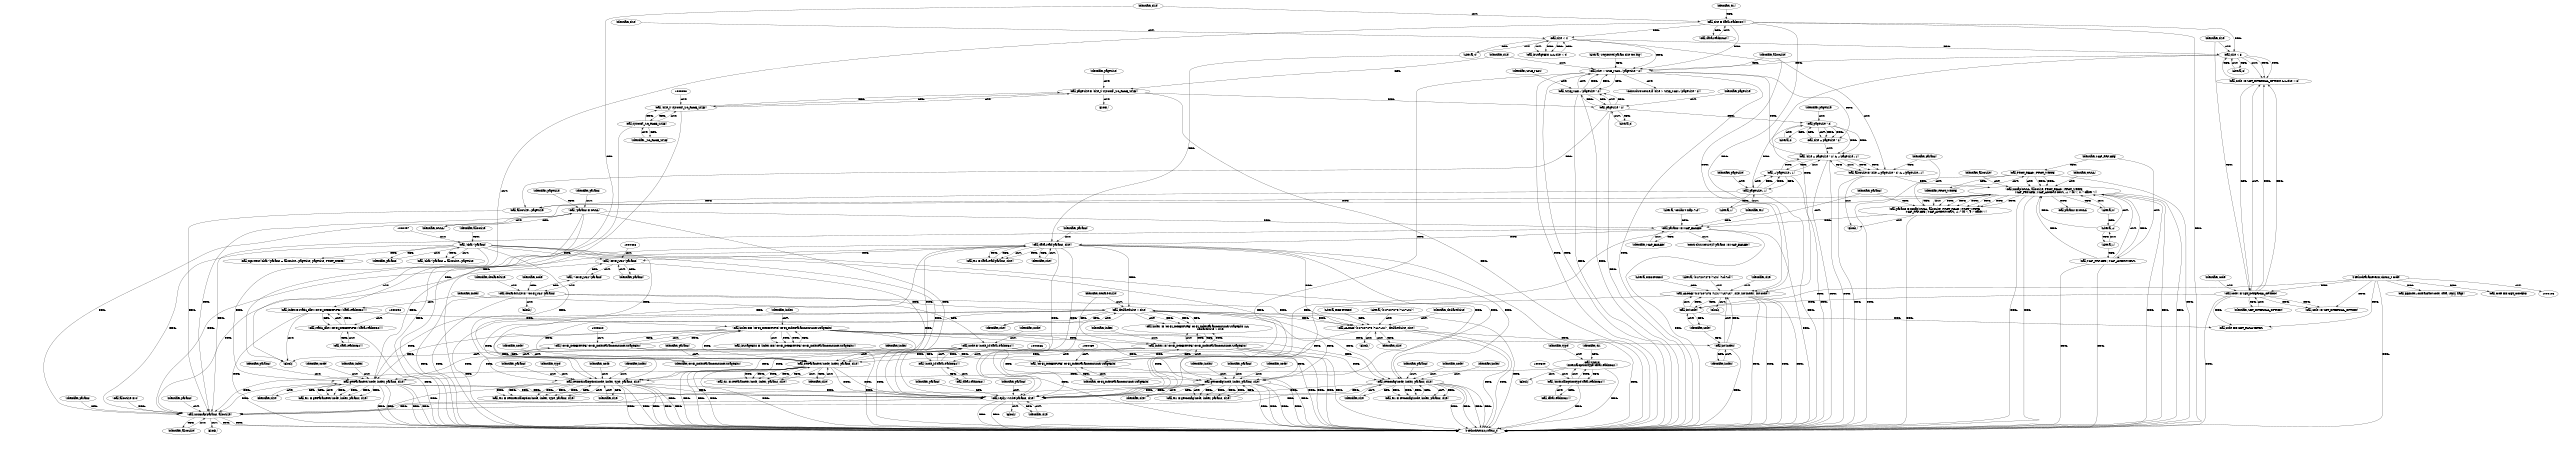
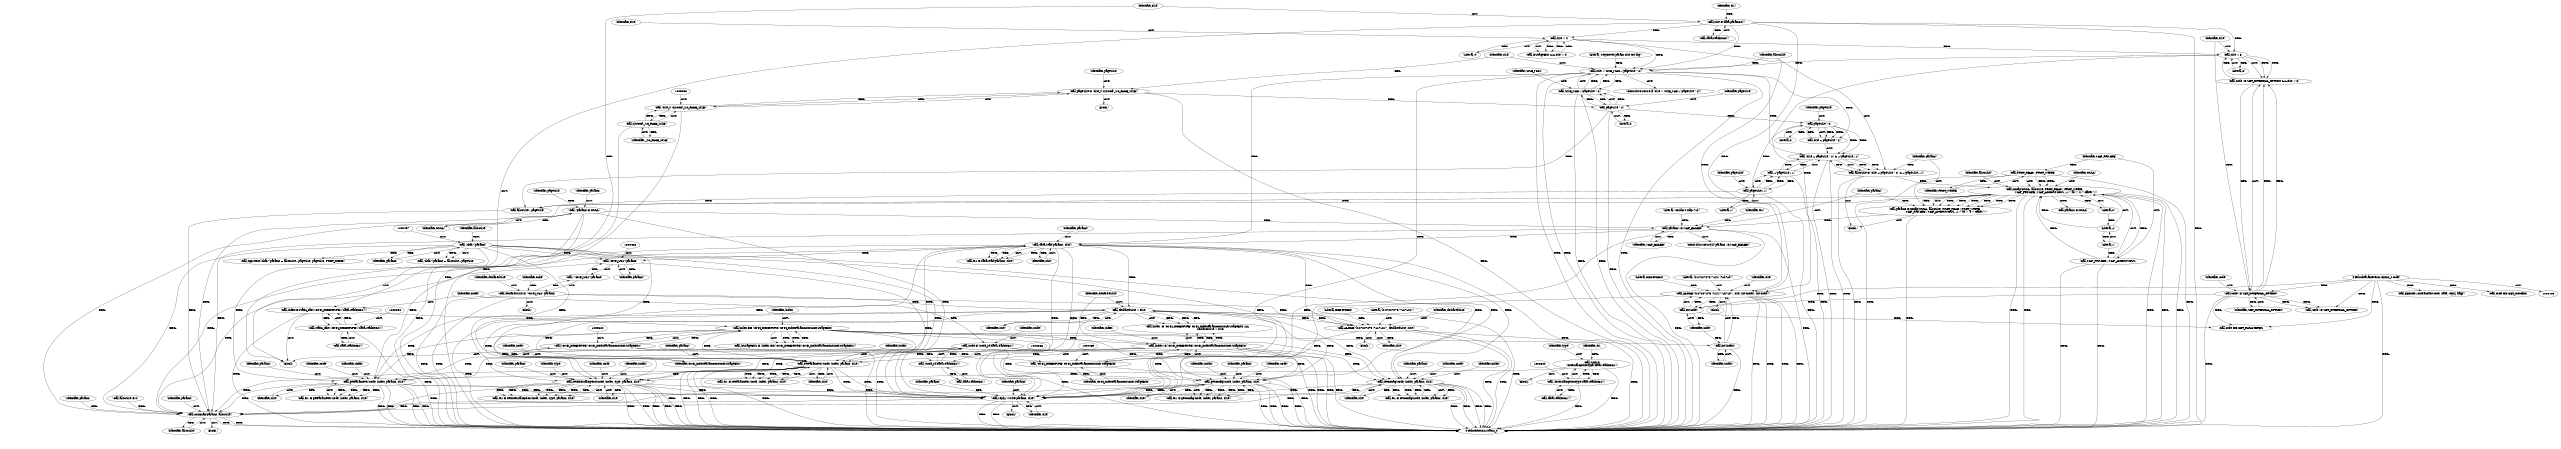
(1726, 22) -> (1726, 22)
(1198, 67) -> (1263, 86)
(318, 389) -> (606, 376)
